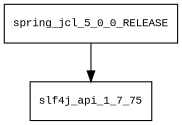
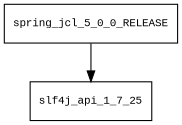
(91, 101) -> (91, 101)
